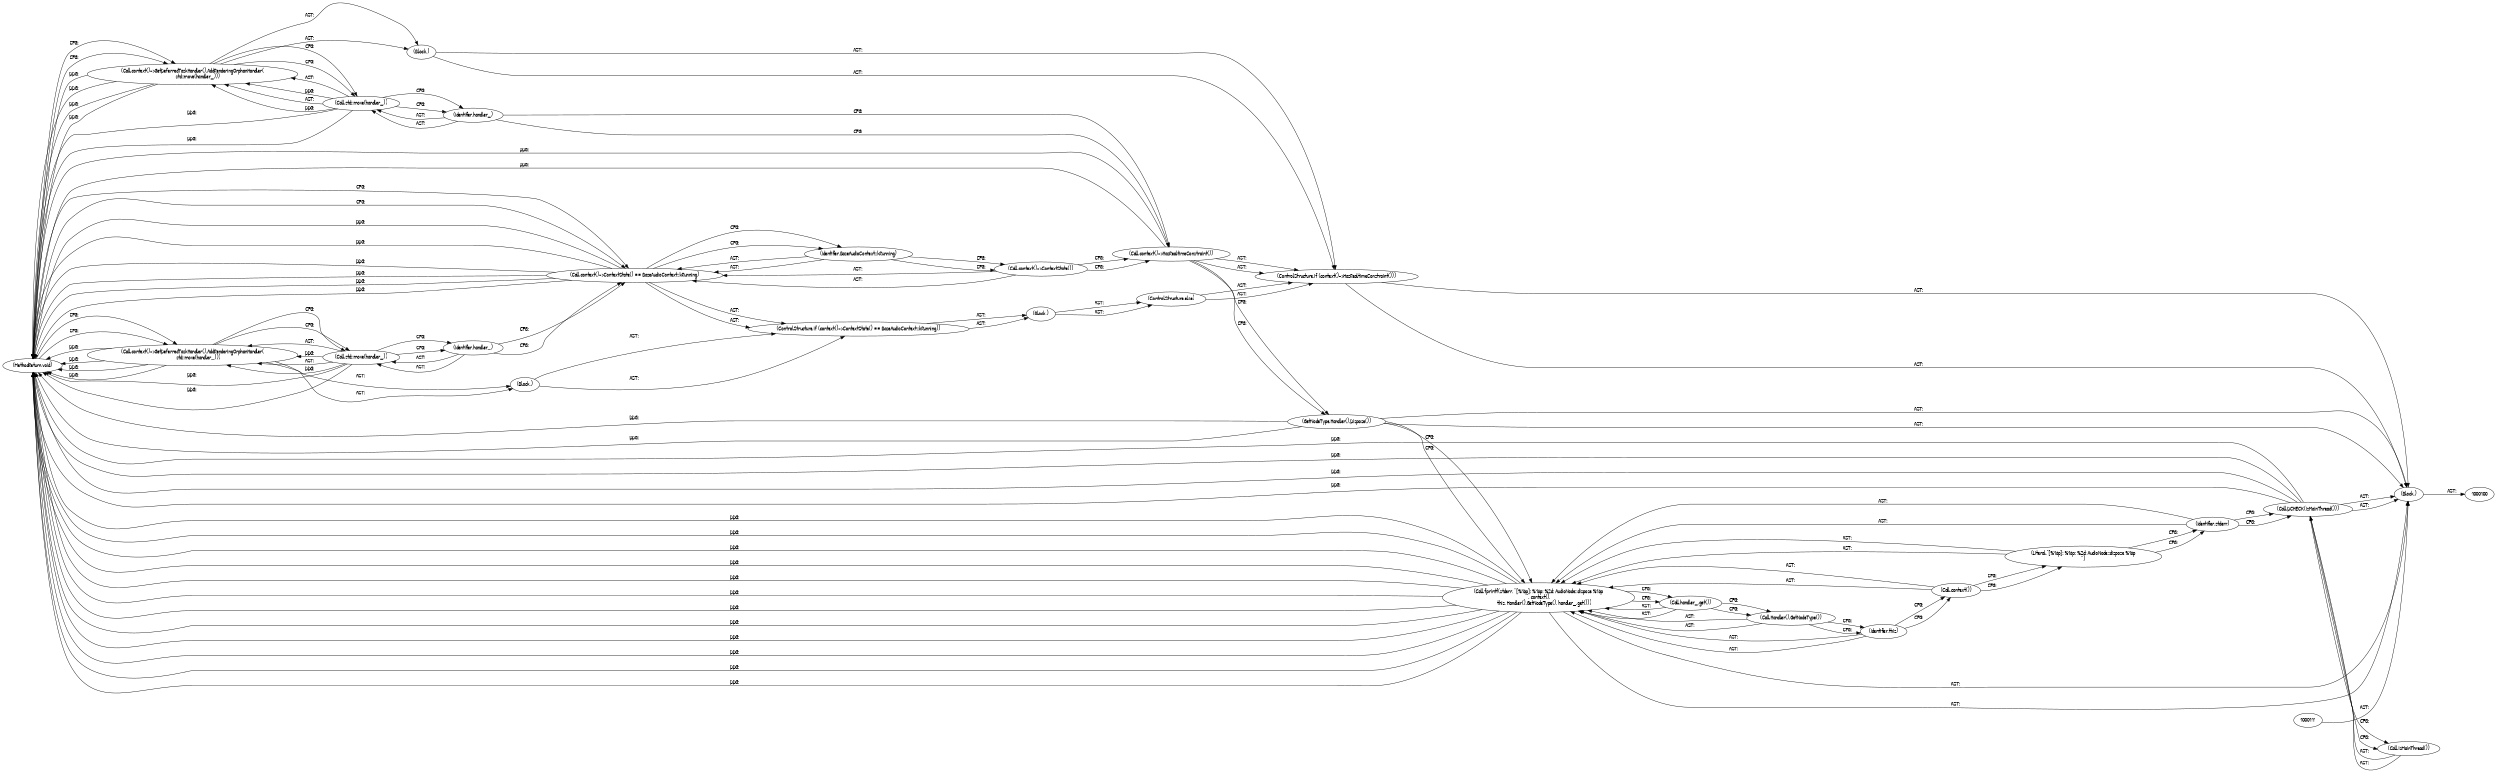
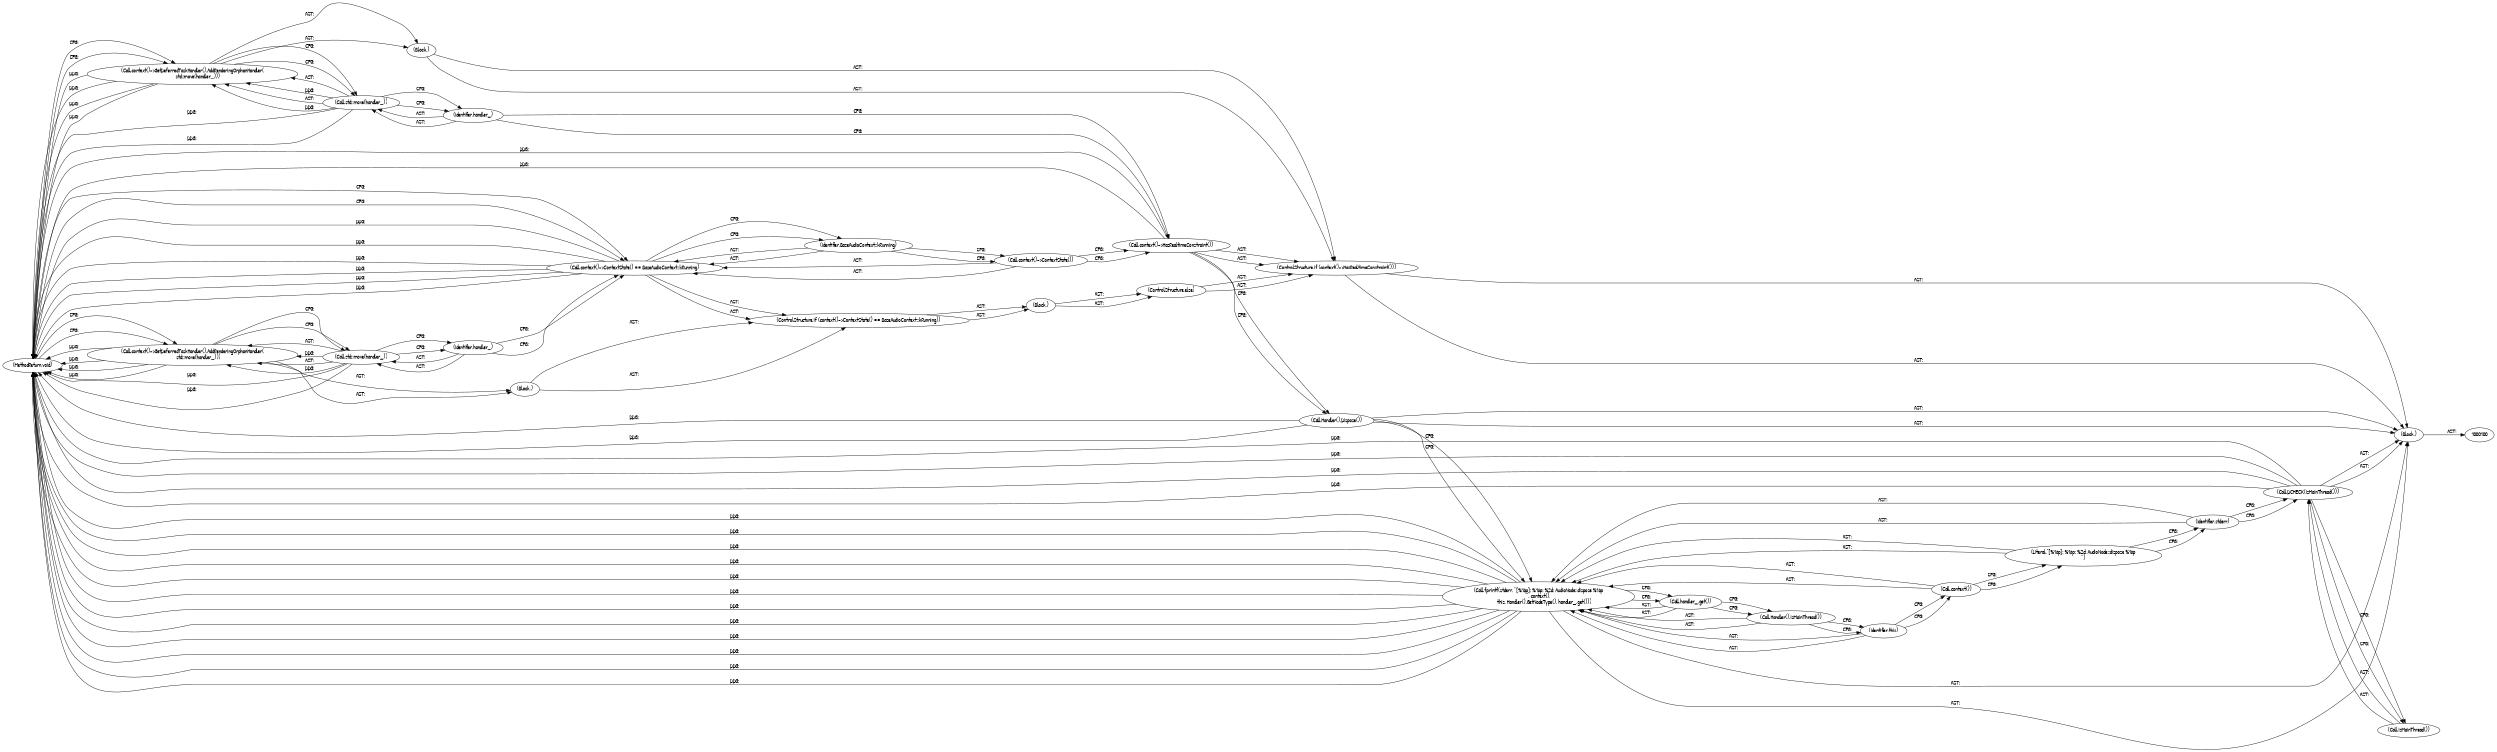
(1337, 422) -> (1337, 421)
(1791, 618) -> (1791, 618)
(2308, 720) -> none
